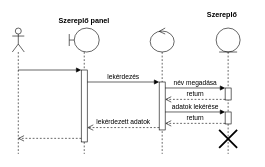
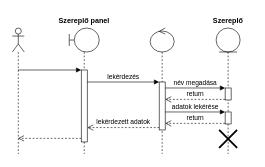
(222, 14) -> (228, 20)
